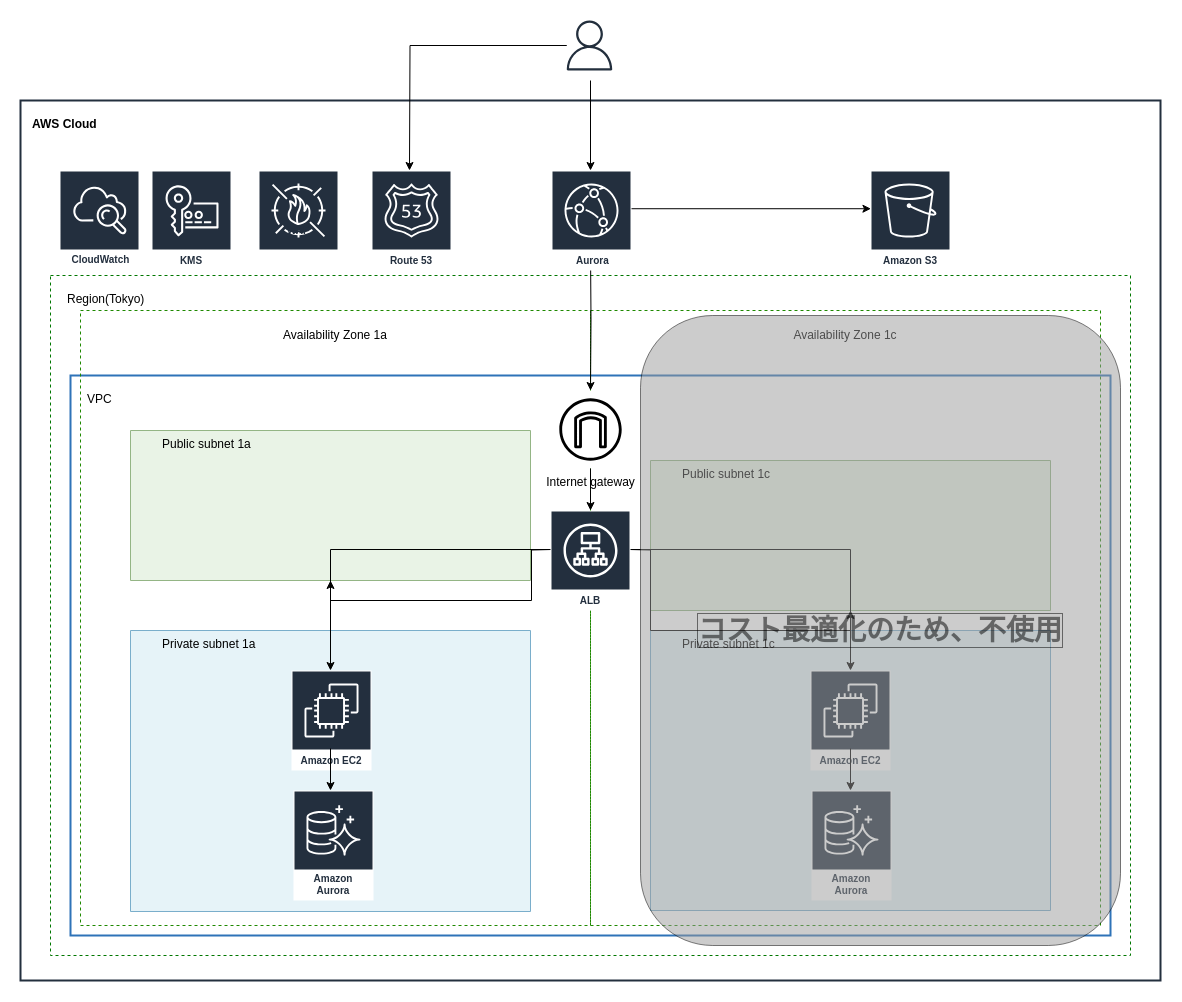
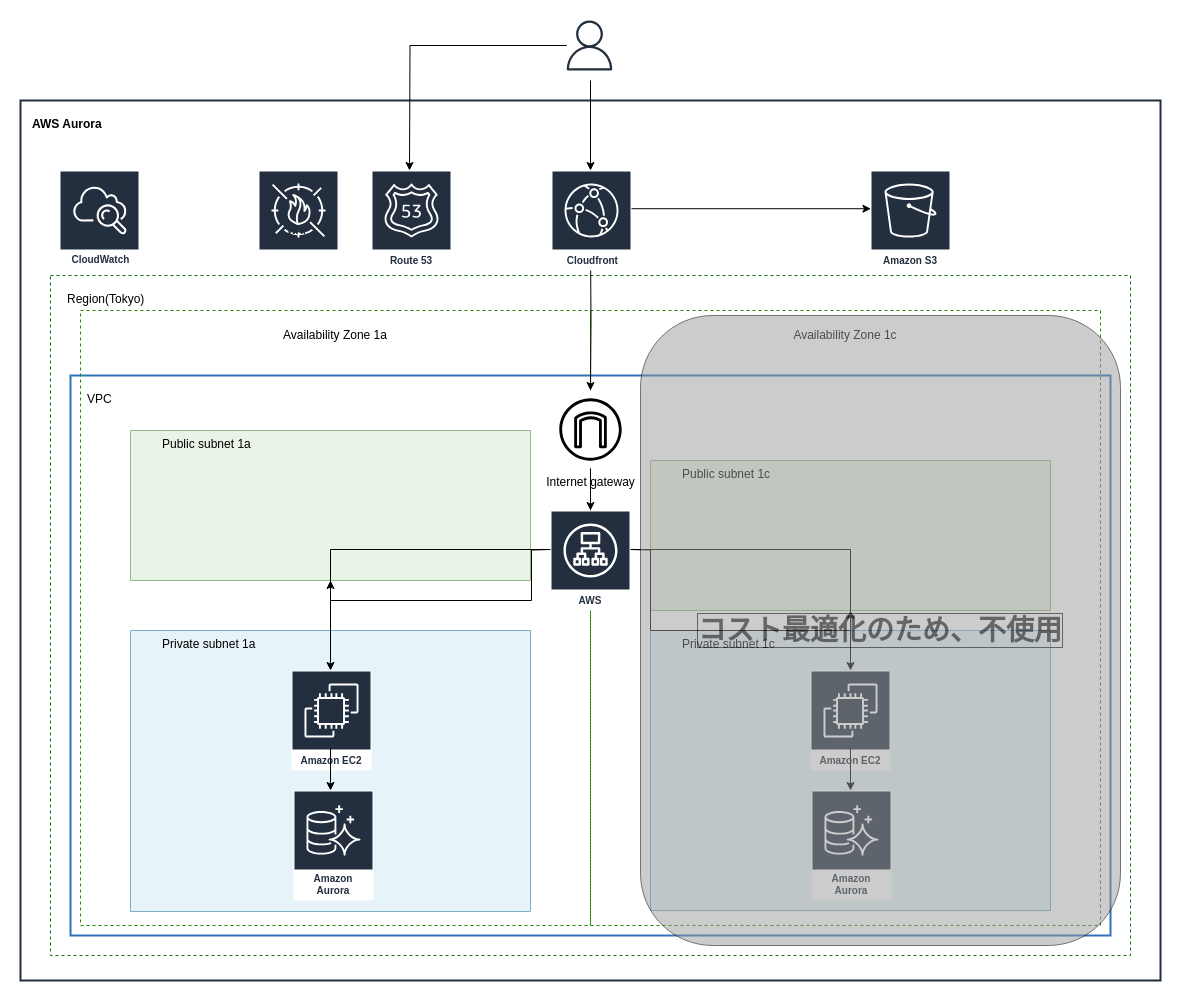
(60, 125) -> (65, 125)
(192, 221) -> none
(592, 261) -> (592, 261)
(591, 601) -> (591, 601)
